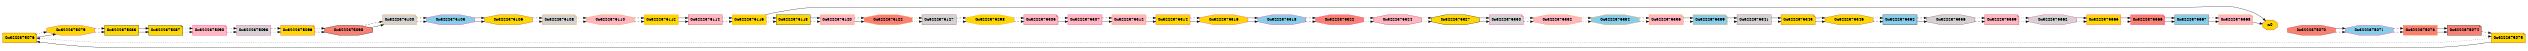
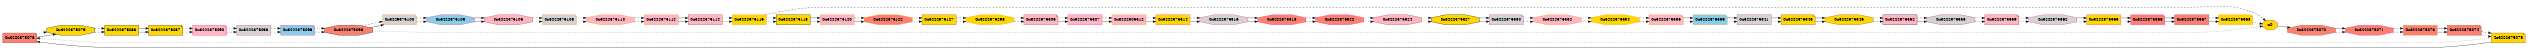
(1516, 7) -> (1516, 7)
(400, 20) -> (400, 20)
(508, 20) -> (508, 20)
(661, 20) -> (661, 20)
(939, 20) -> (939, 20)
(1129, 20) -> (1129, 20)
(1224, 20) -> (1224, 20)
(1282, 20) -> (1282, 20)
(1615, 20) -> (1615, 20)
(1900, 20) -> (1900, 20)
(2192, 20) -> (2192, 20)
(2236, 20) -> (2236, 20)
(2256, 23) -> (2256, 23)
none -> (2283, 27)
(71, 30) -> (71, 30)
(298, 30) -> (298, 30)
(2369, 30) -> (2369, 30)
(2464, 30) -> (2464, 30)
none -> (1316, 32)
(20, 38) -> (20, 38)
(2508, 38) -> (2508, 38)
